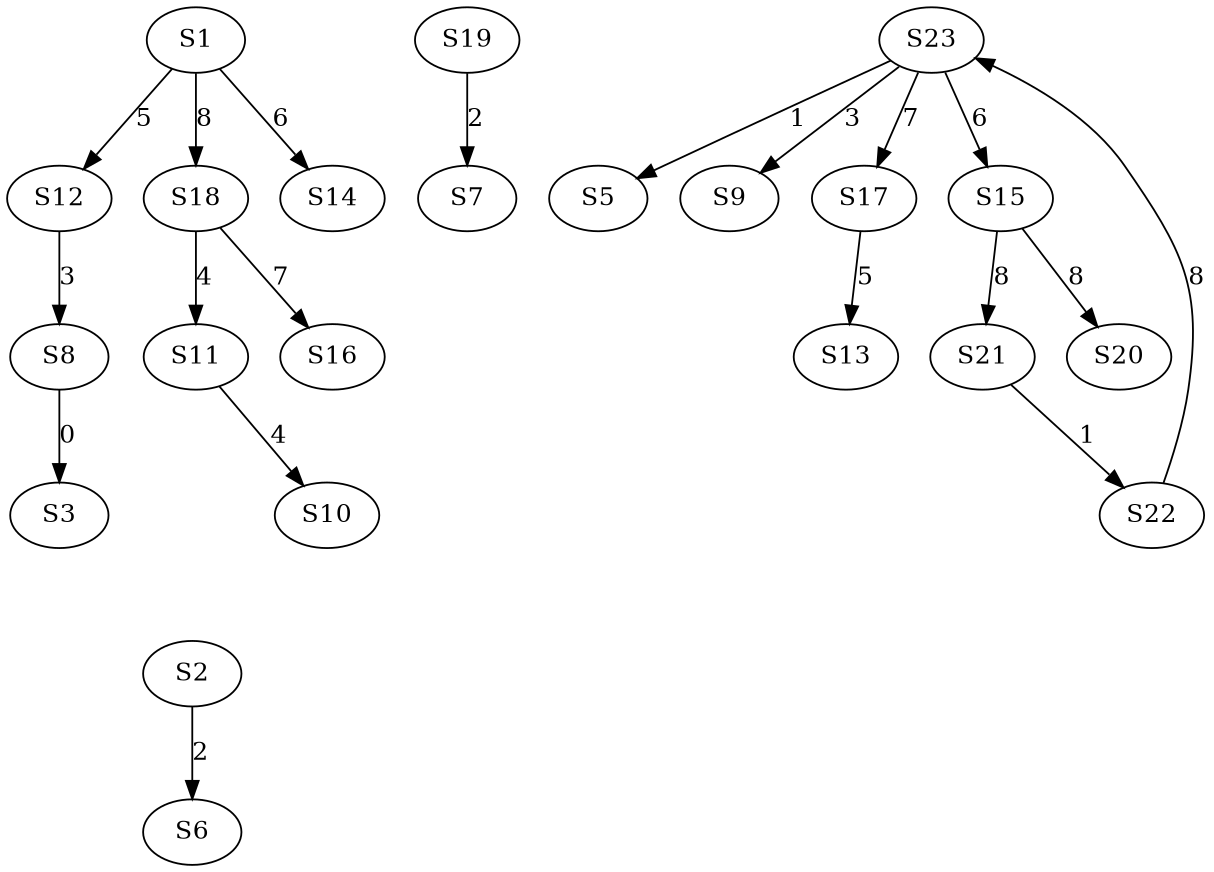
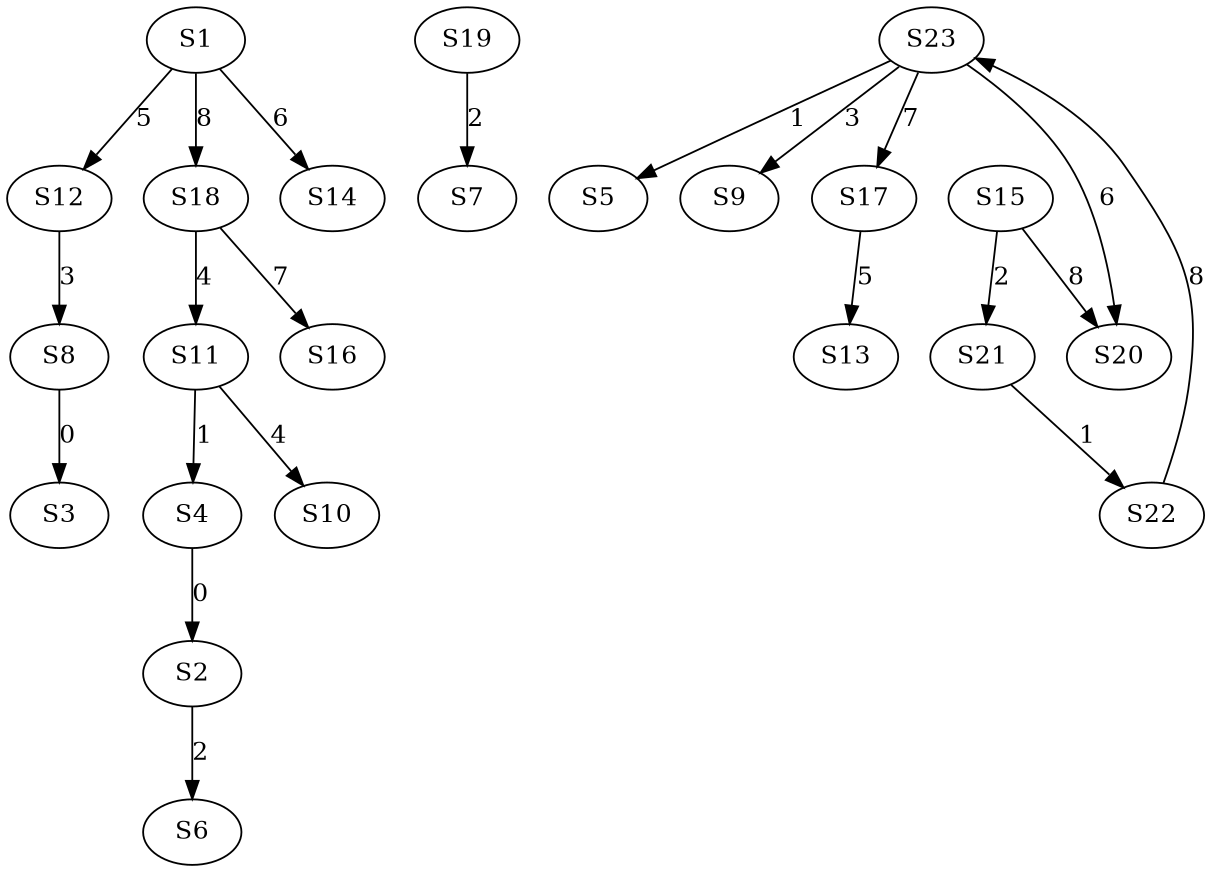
(962, 111) -> (1071, 167)
(1003, 278) -> (1003, 278)
none -> (192, 515)
